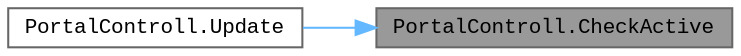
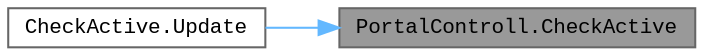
(155, 28) -> (137, 28)
